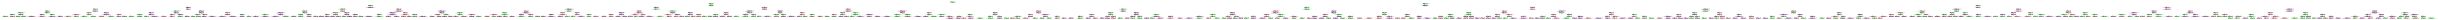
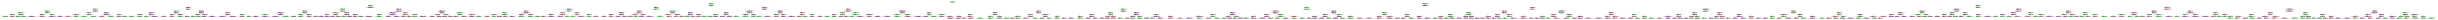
(1567, 18) -> (1567, 18)
